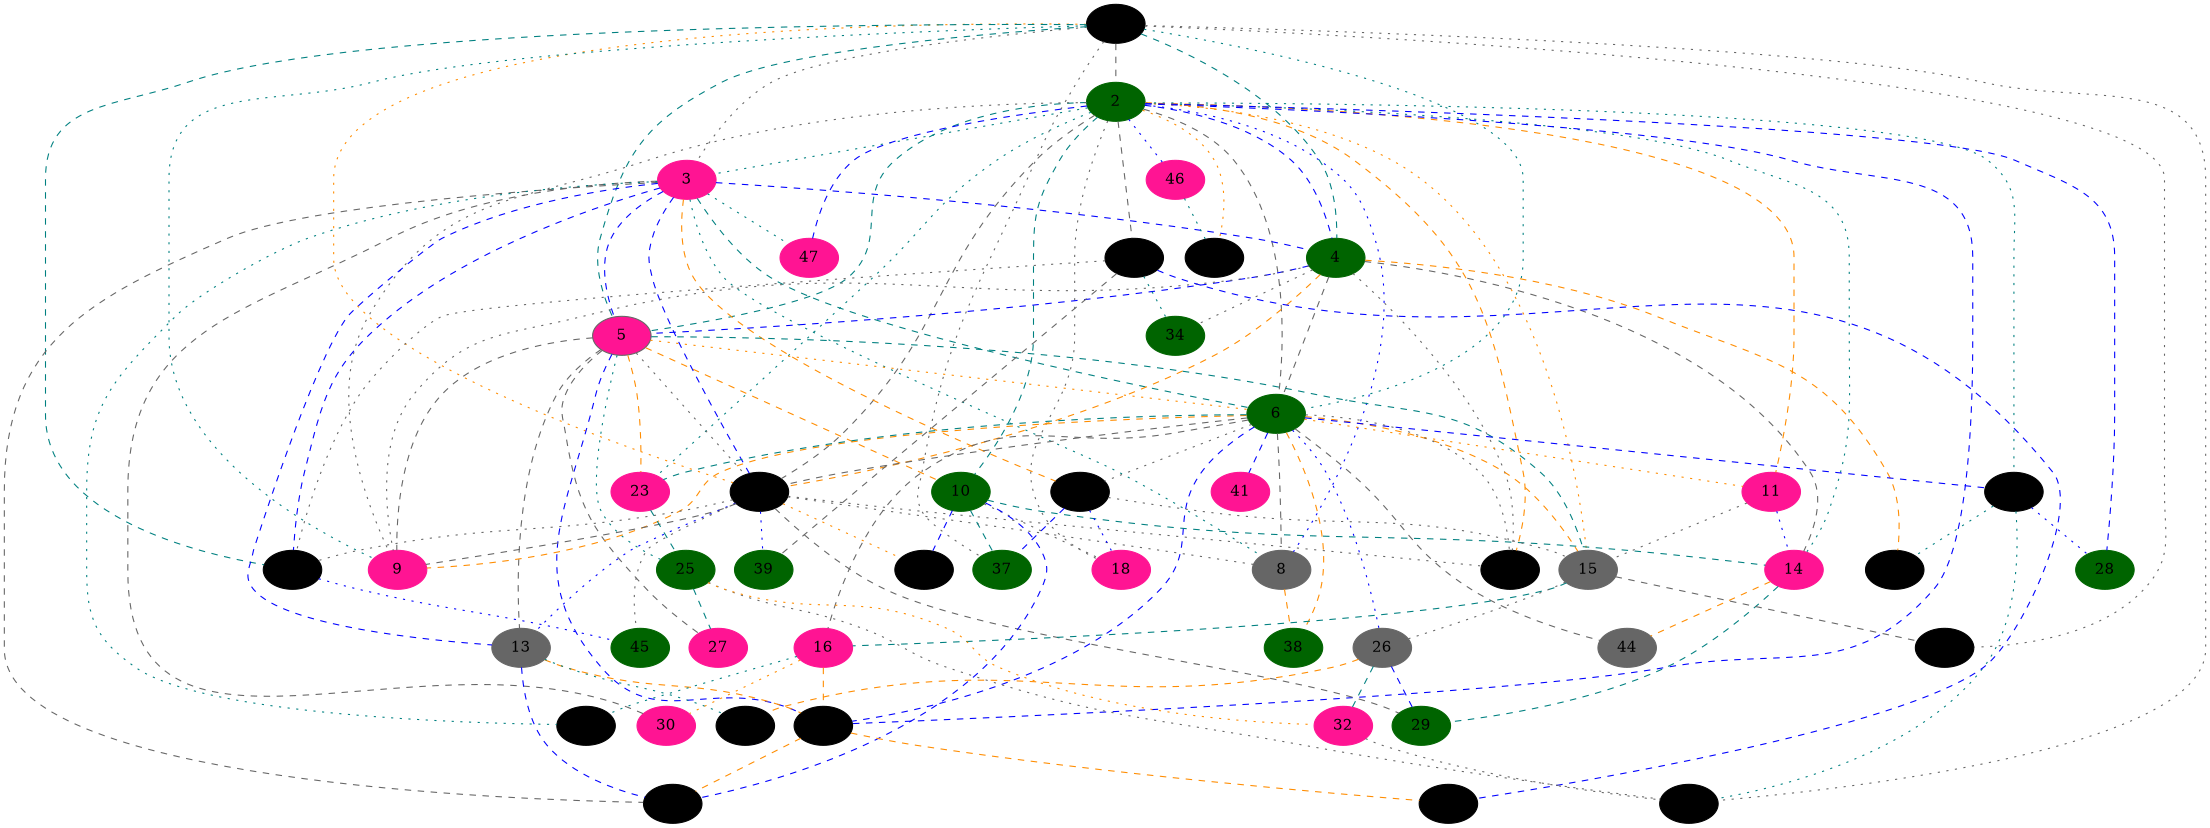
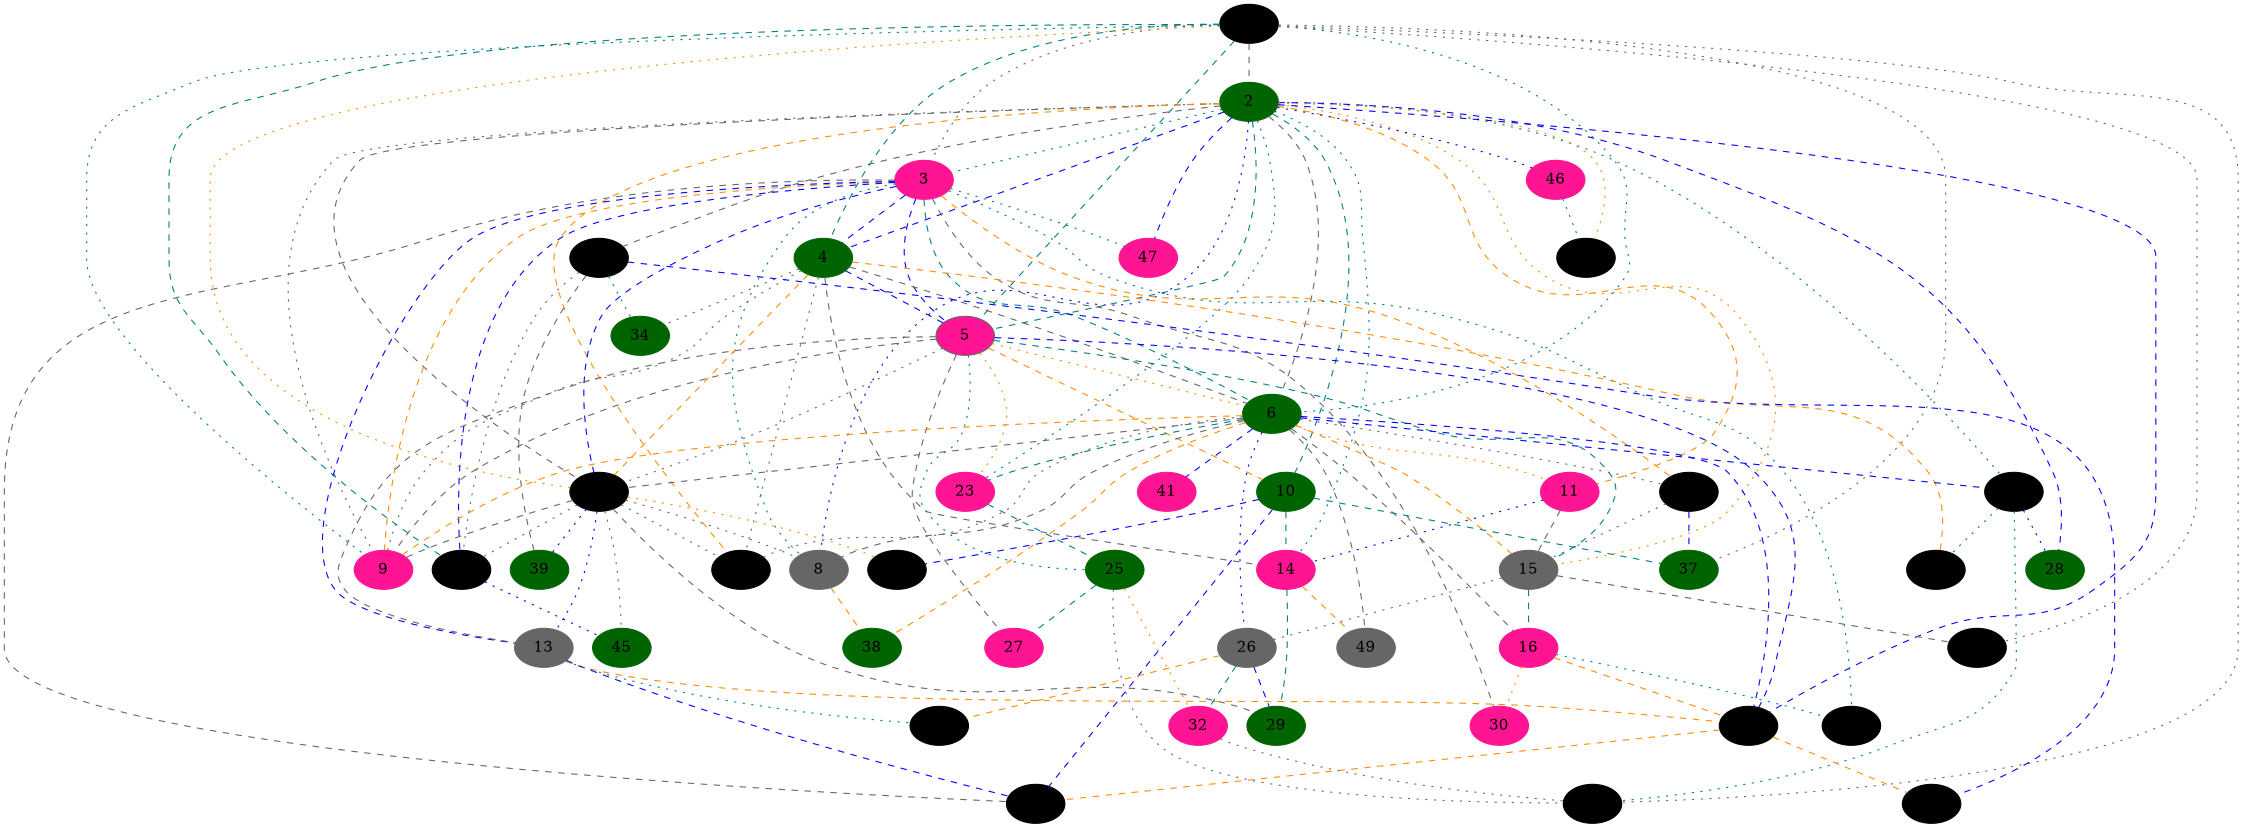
none -> (533, 231)
(639, 413) -> (1007, 414)
(1680, 531) -> (1549, 531)
(1121, 570) -> none
(1627, 648) -> (1366, 648)
